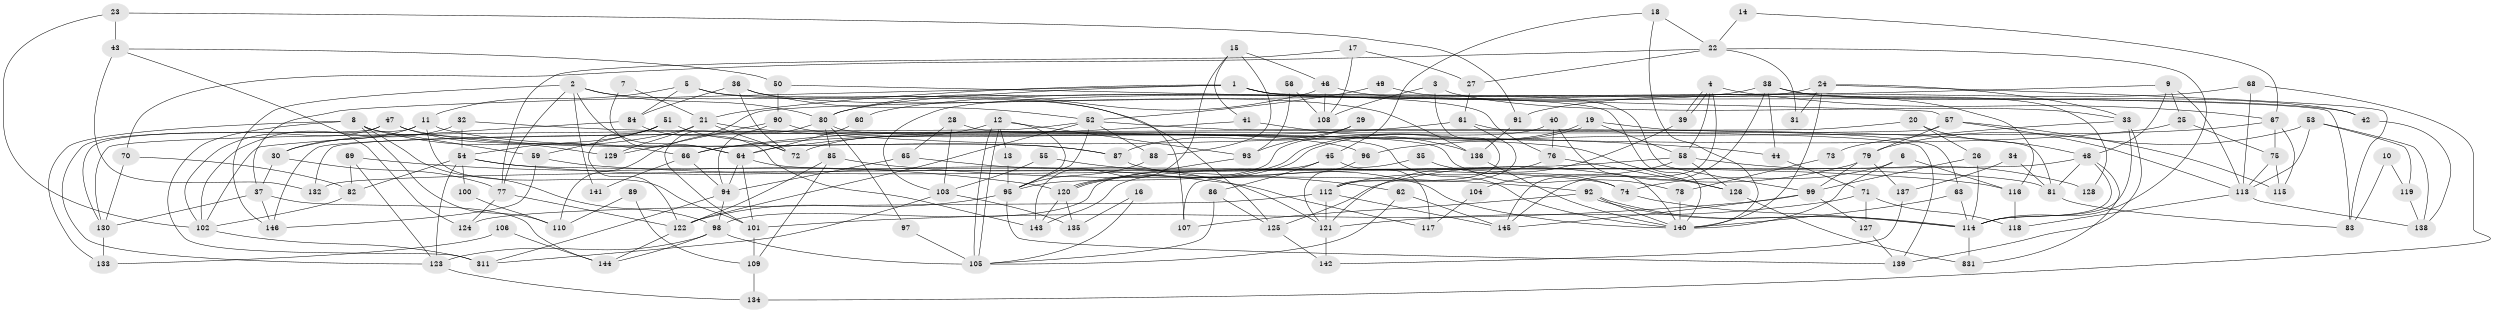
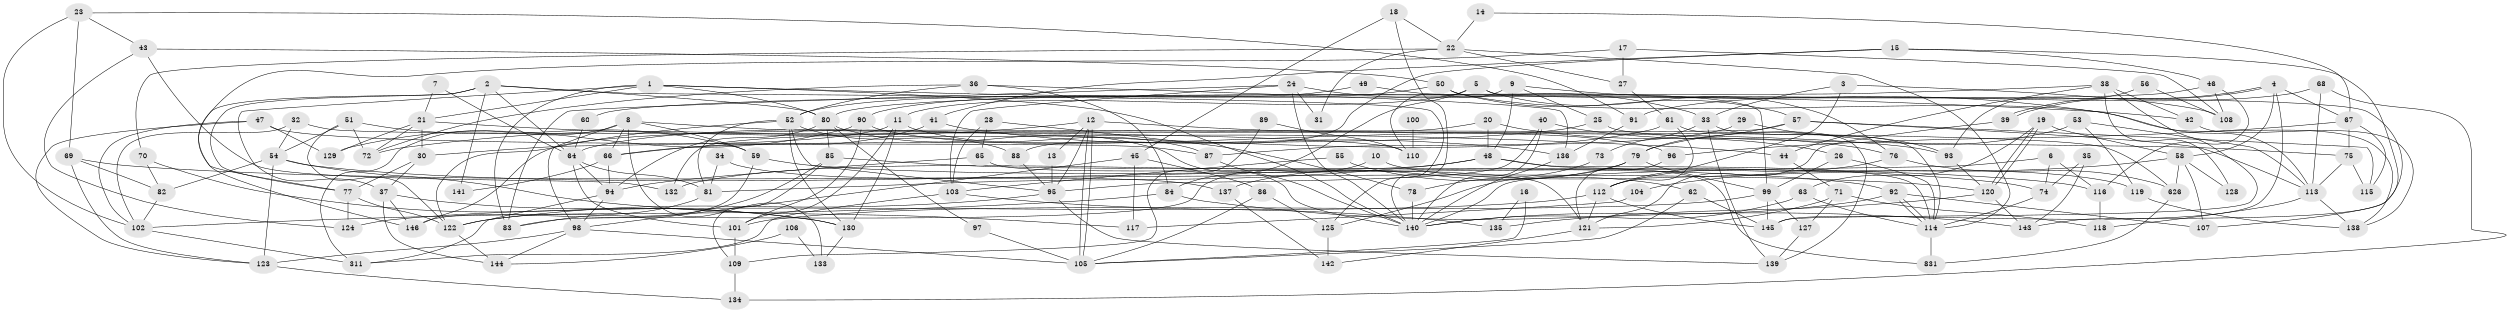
none -> (74, 84)
(2406, 144) -> (1884, 106)
(463, 171) -> none
(1736, 192) -> (2175, 192)
